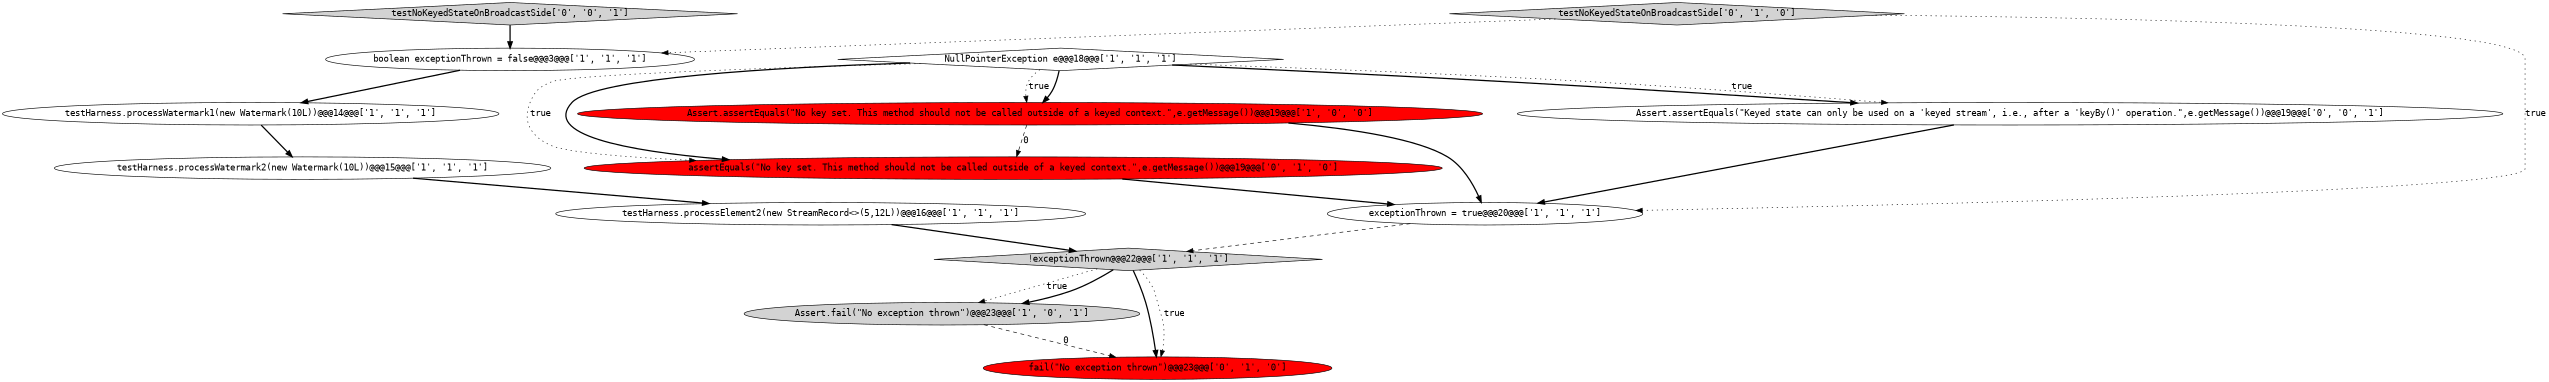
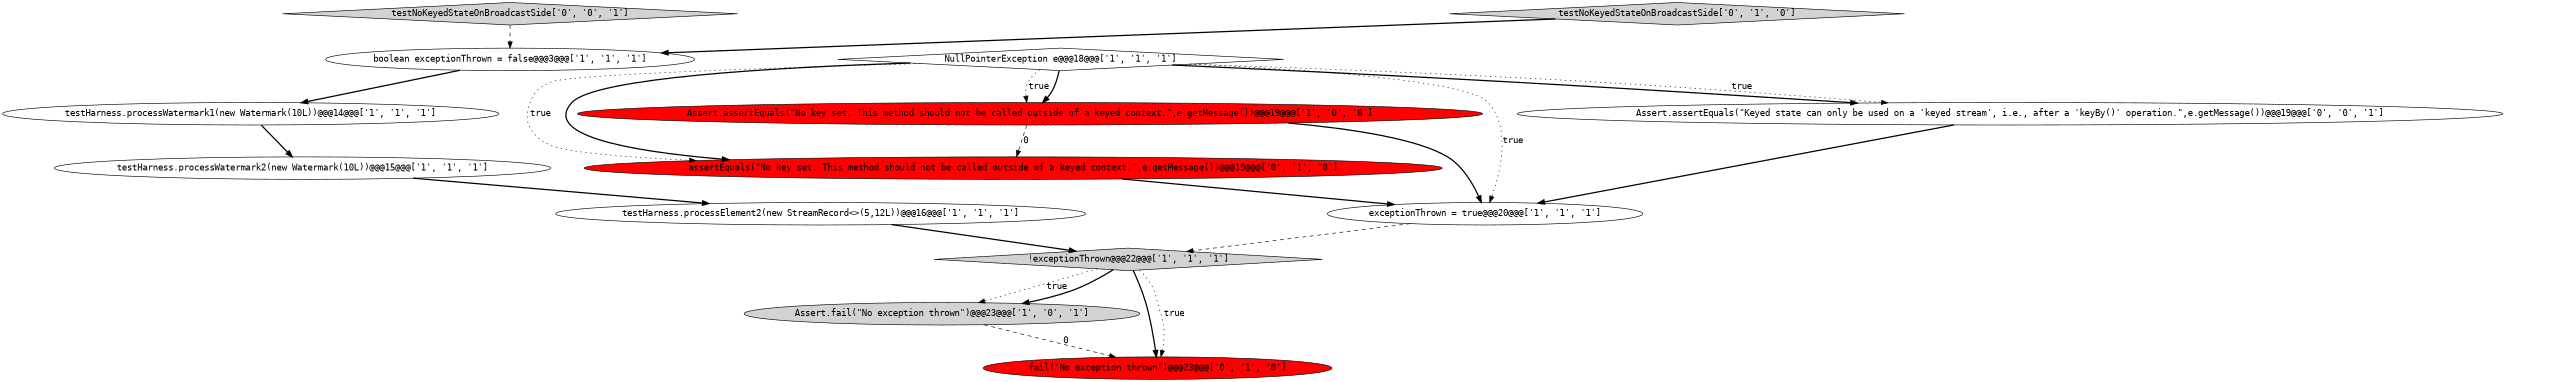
(510, 33) -> (510, 33)
(1112, 36) -> (1112, 36)
(2466, 180) -> (1399, 80)
